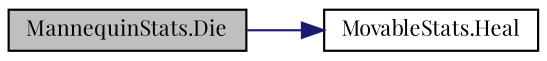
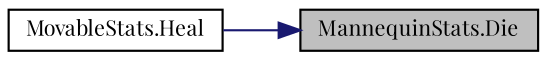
(274, 30) -> (251, 30)
